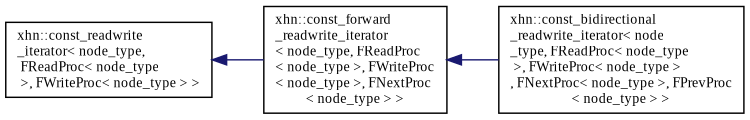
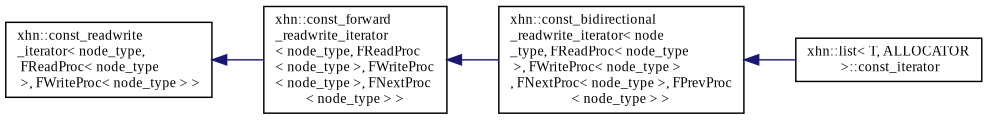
none -> (889, 60)
